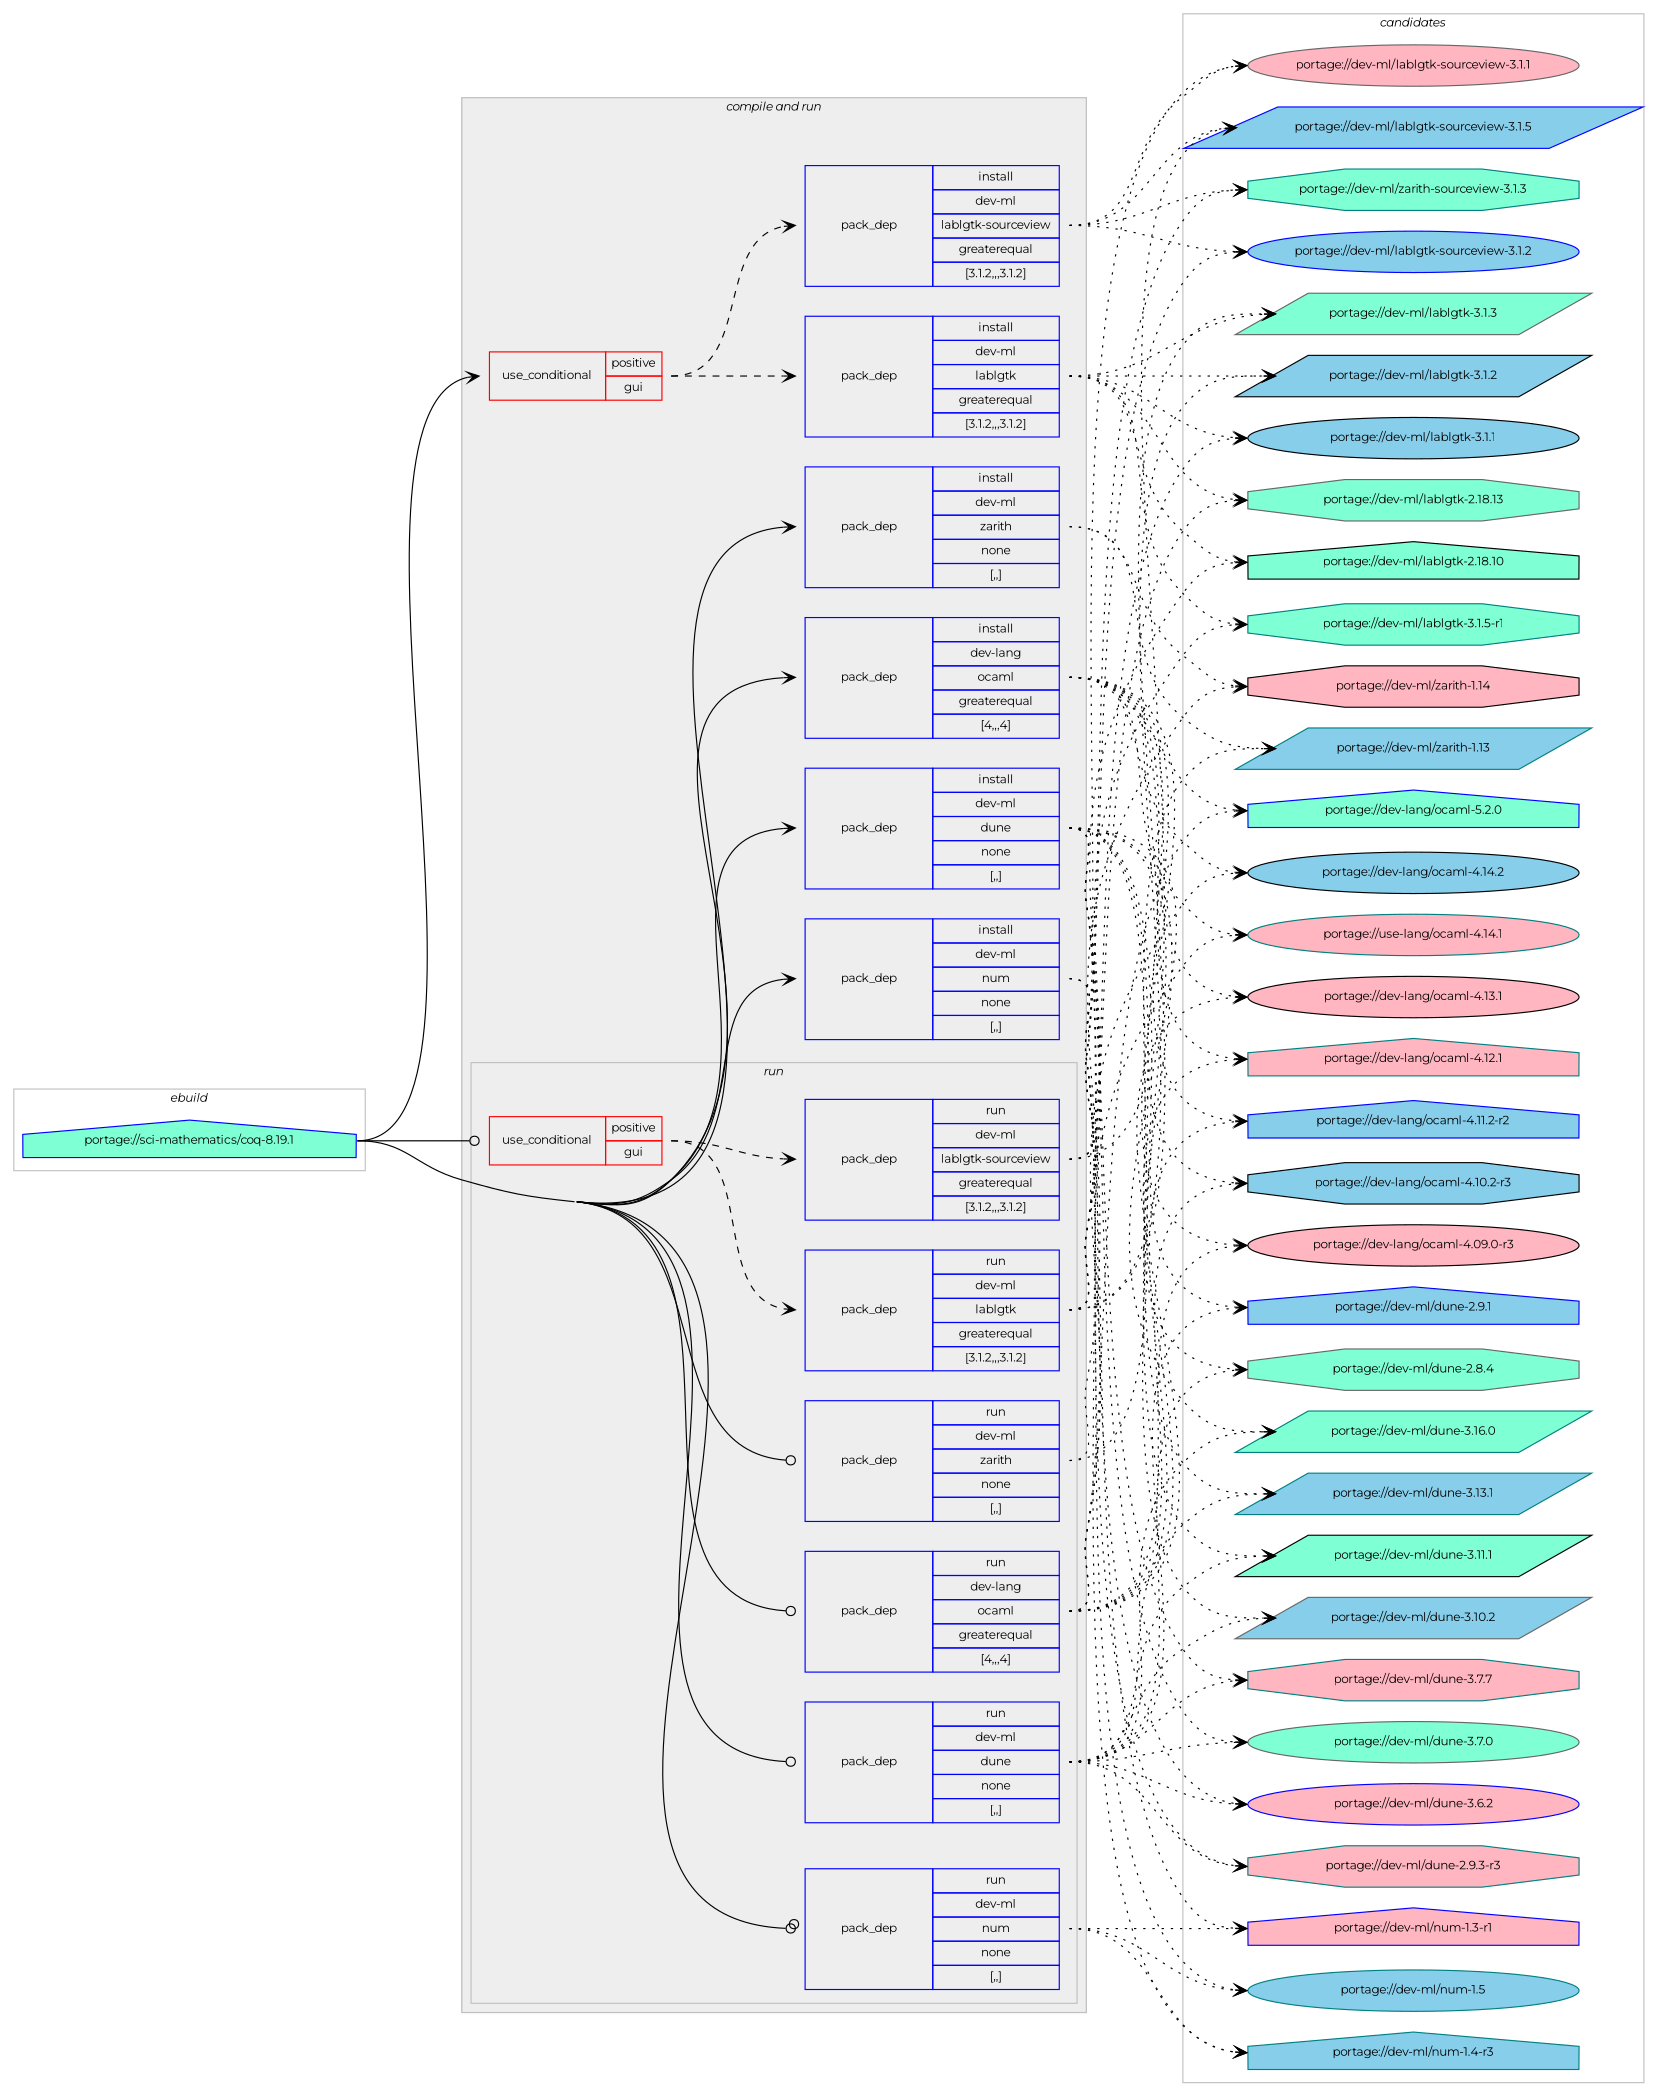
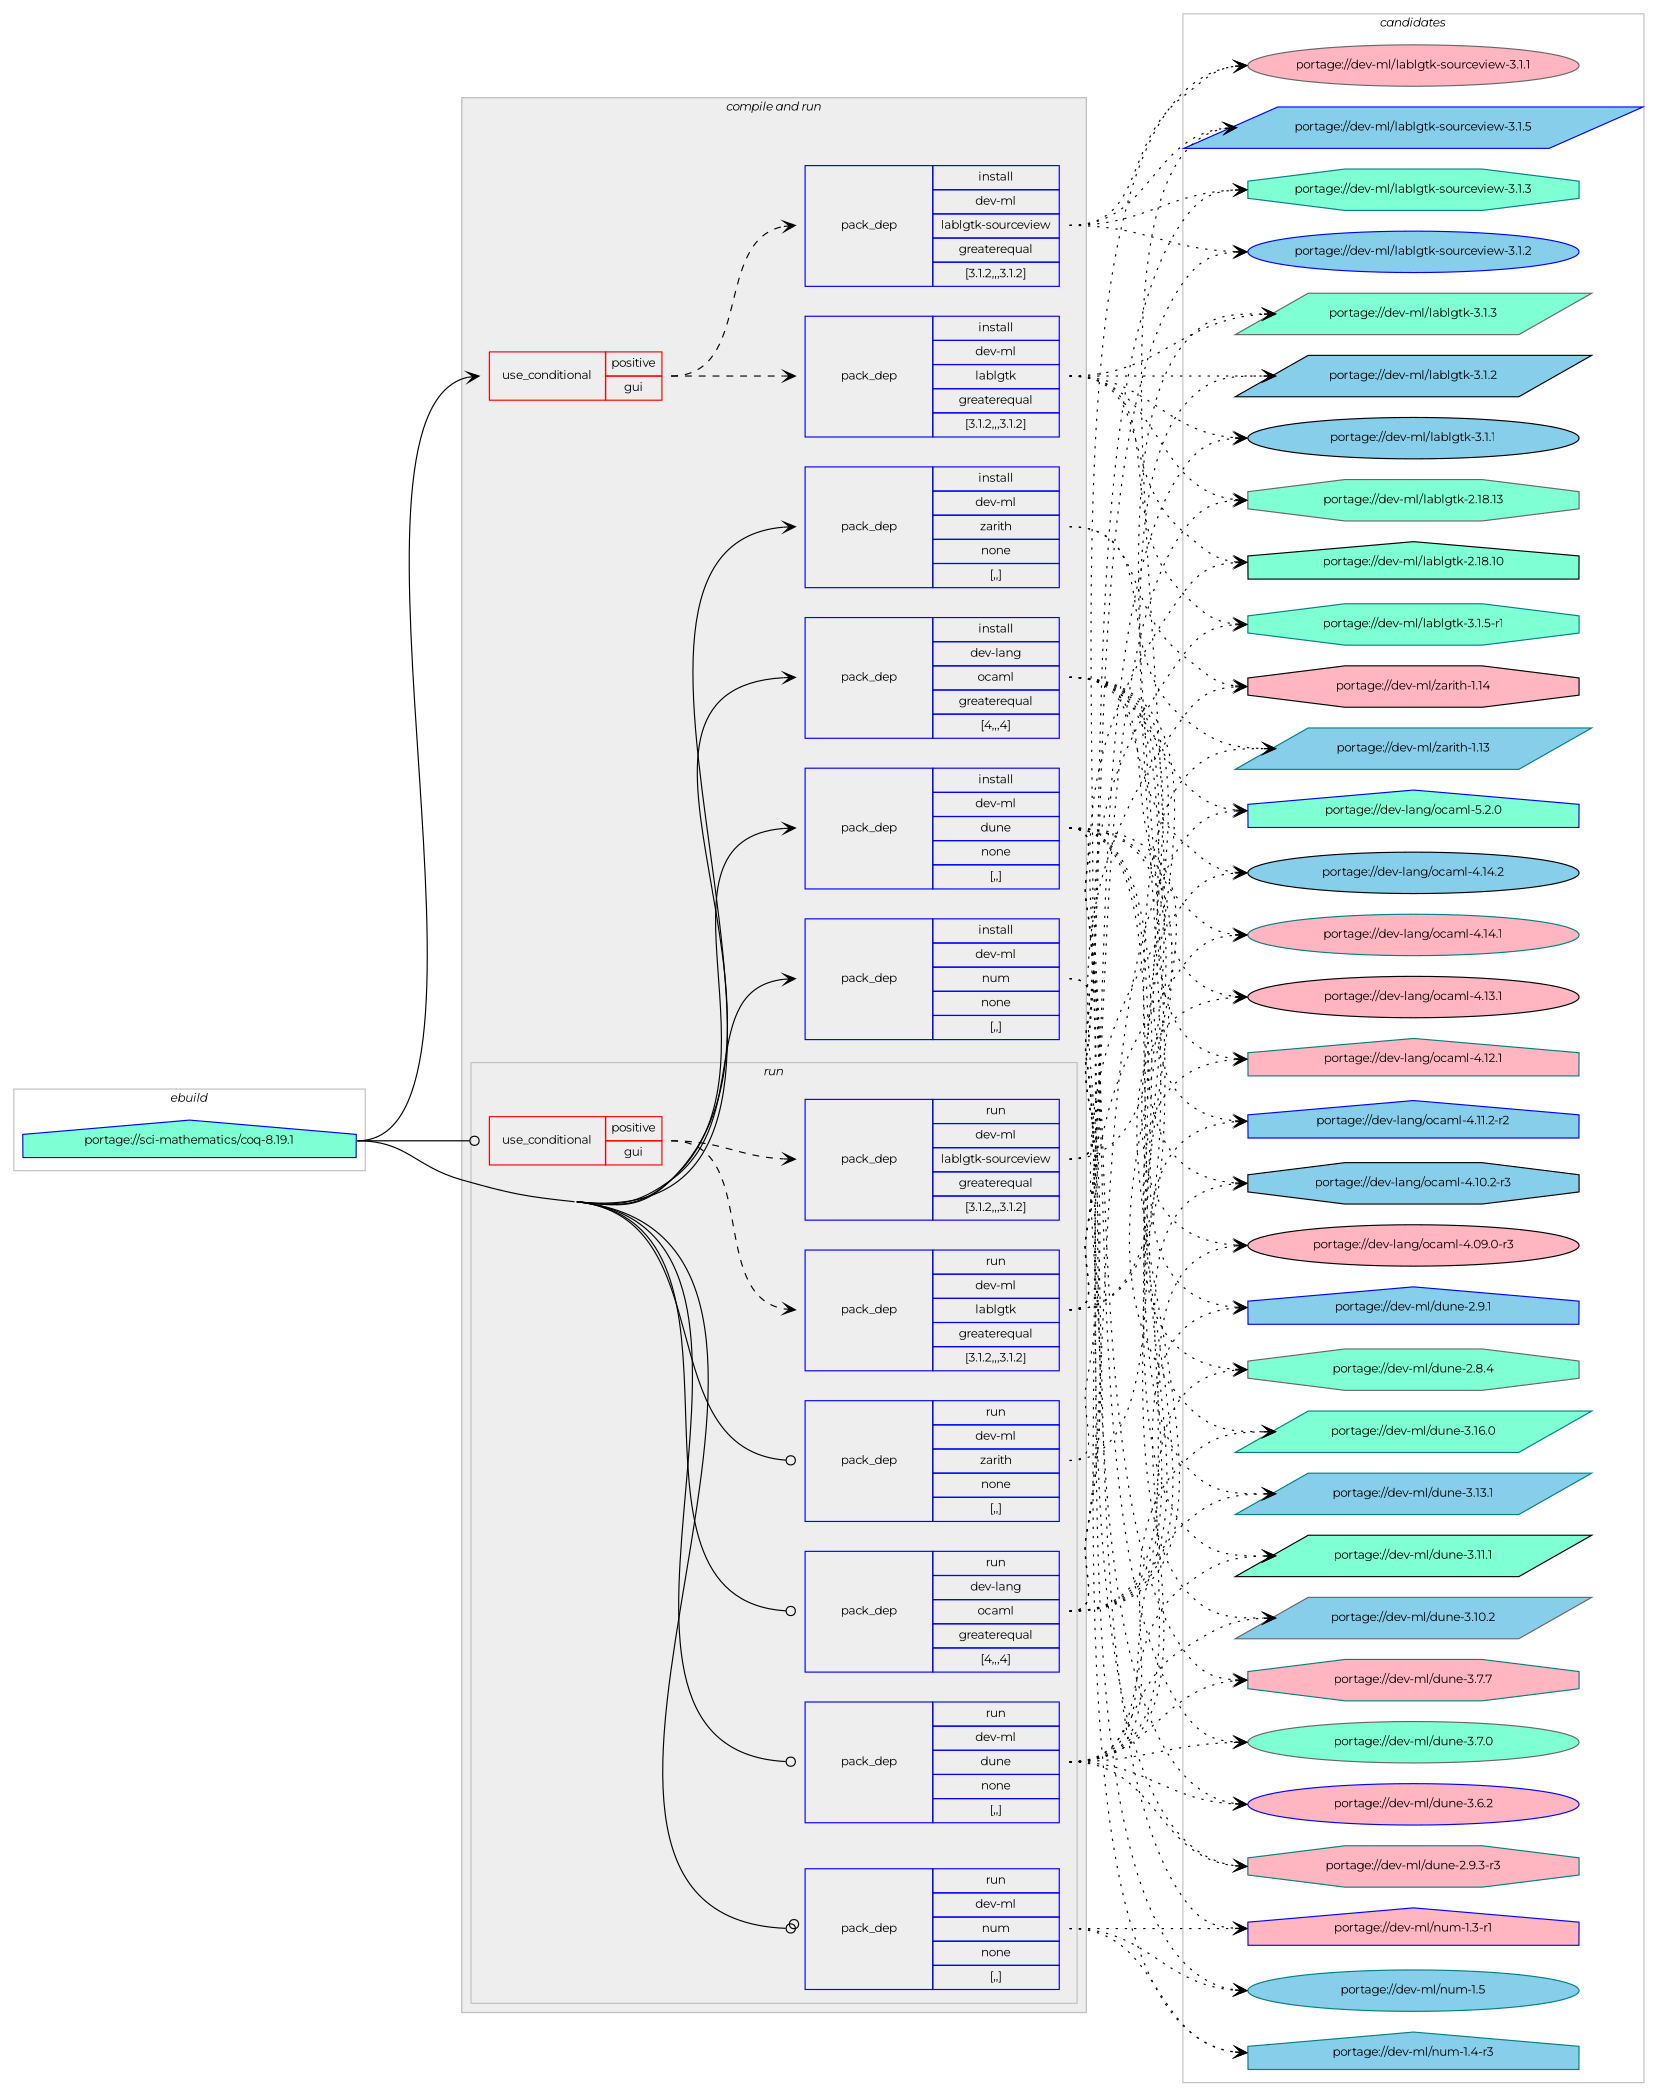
(1413, 190) -> (1413, 190)
(1413, 935) -> (1413, 935)
